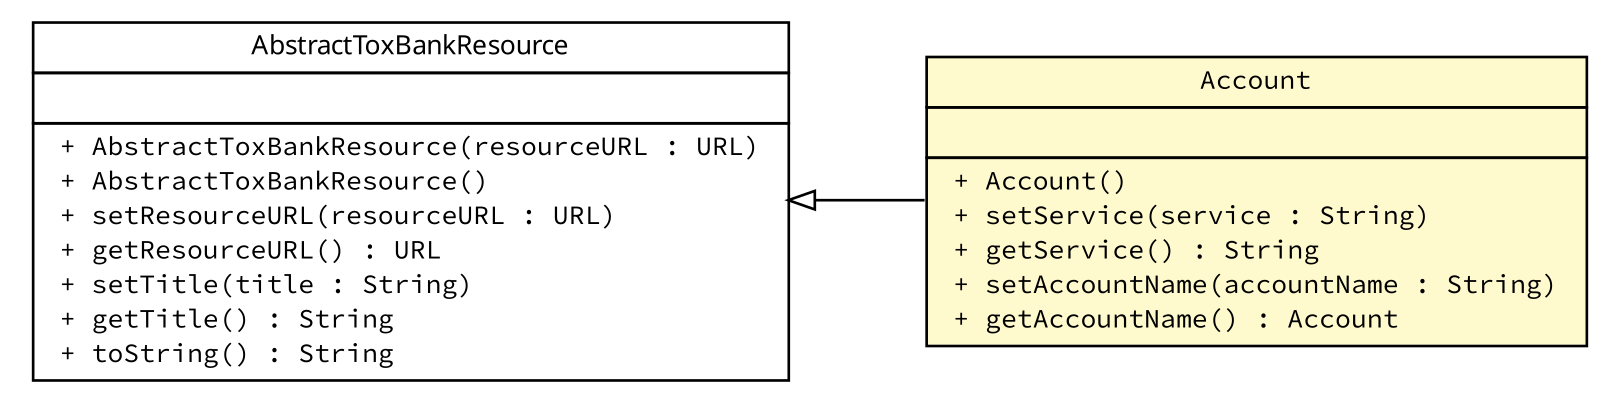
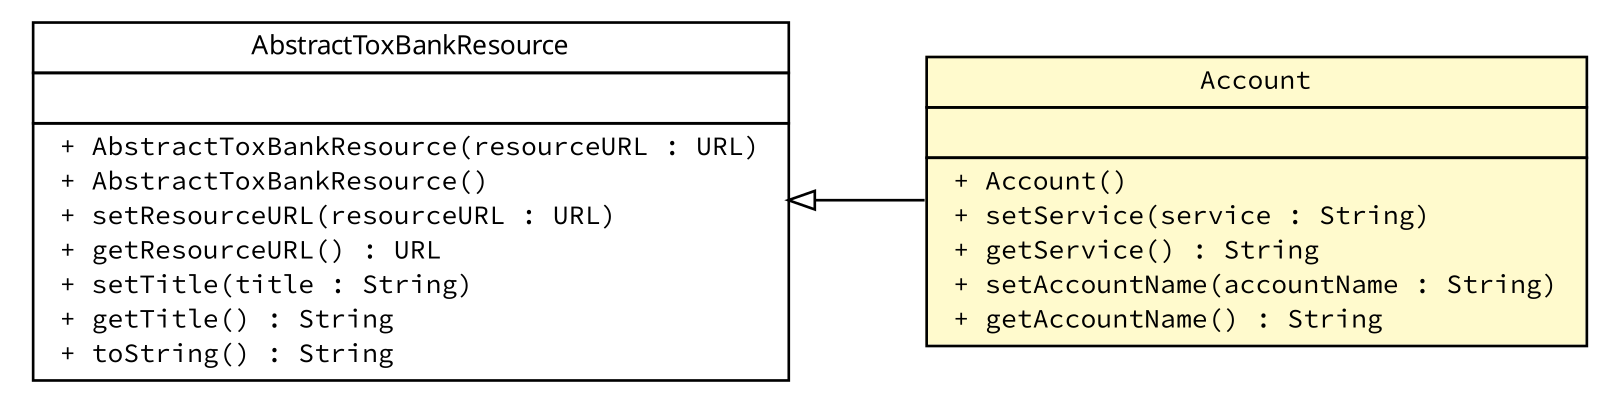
(1177, 319) -> (1169, 319)
